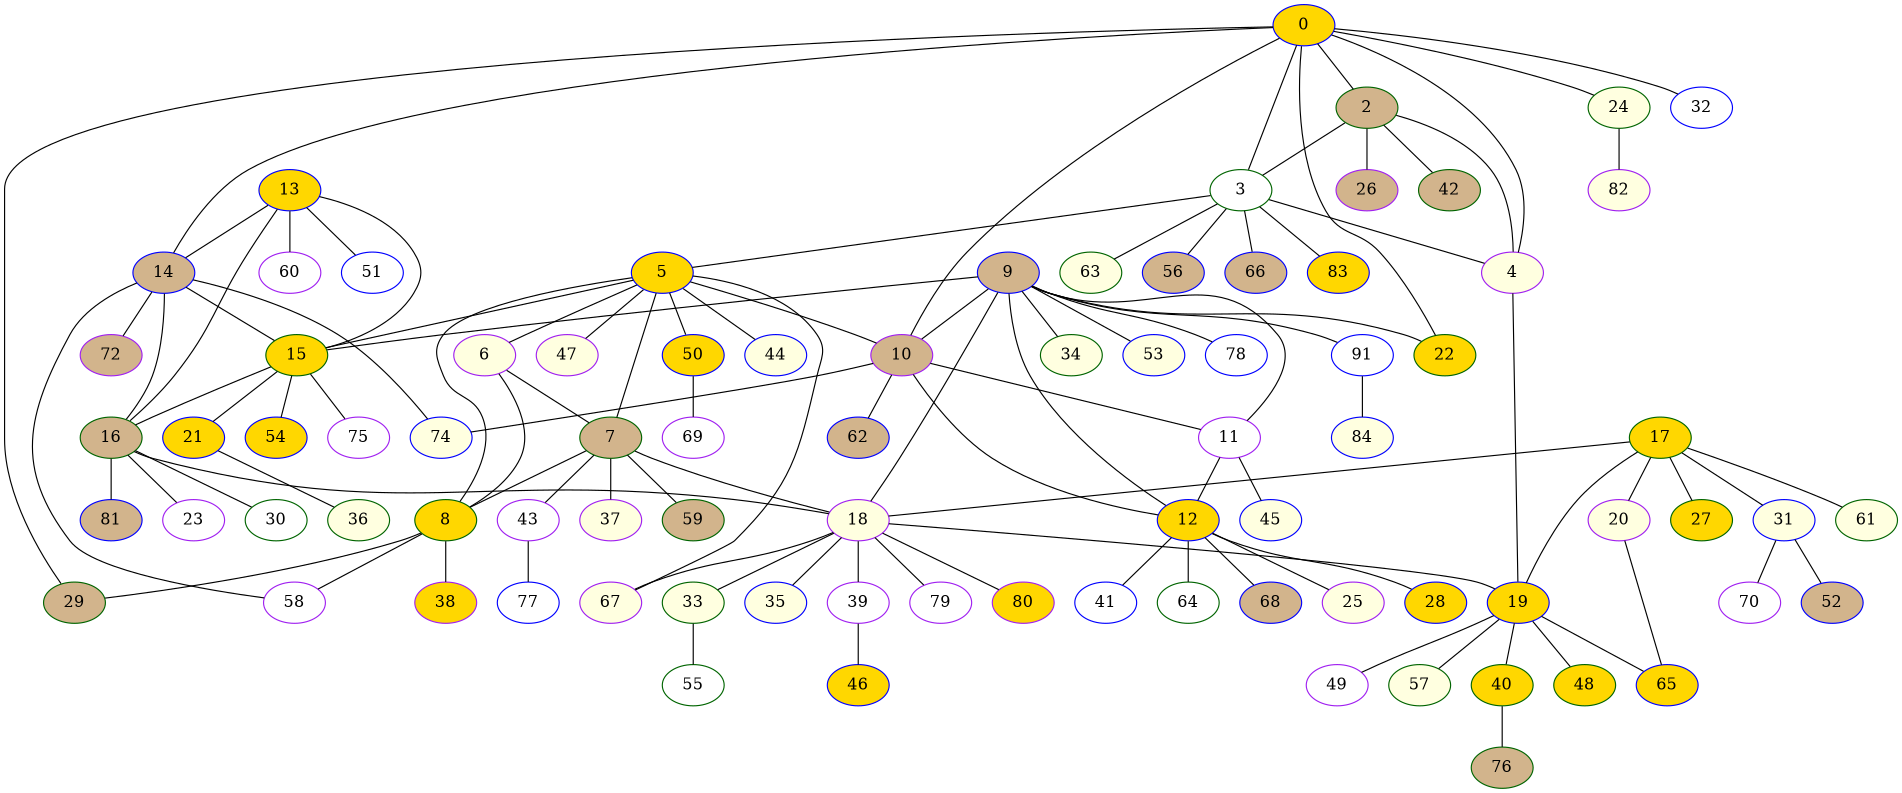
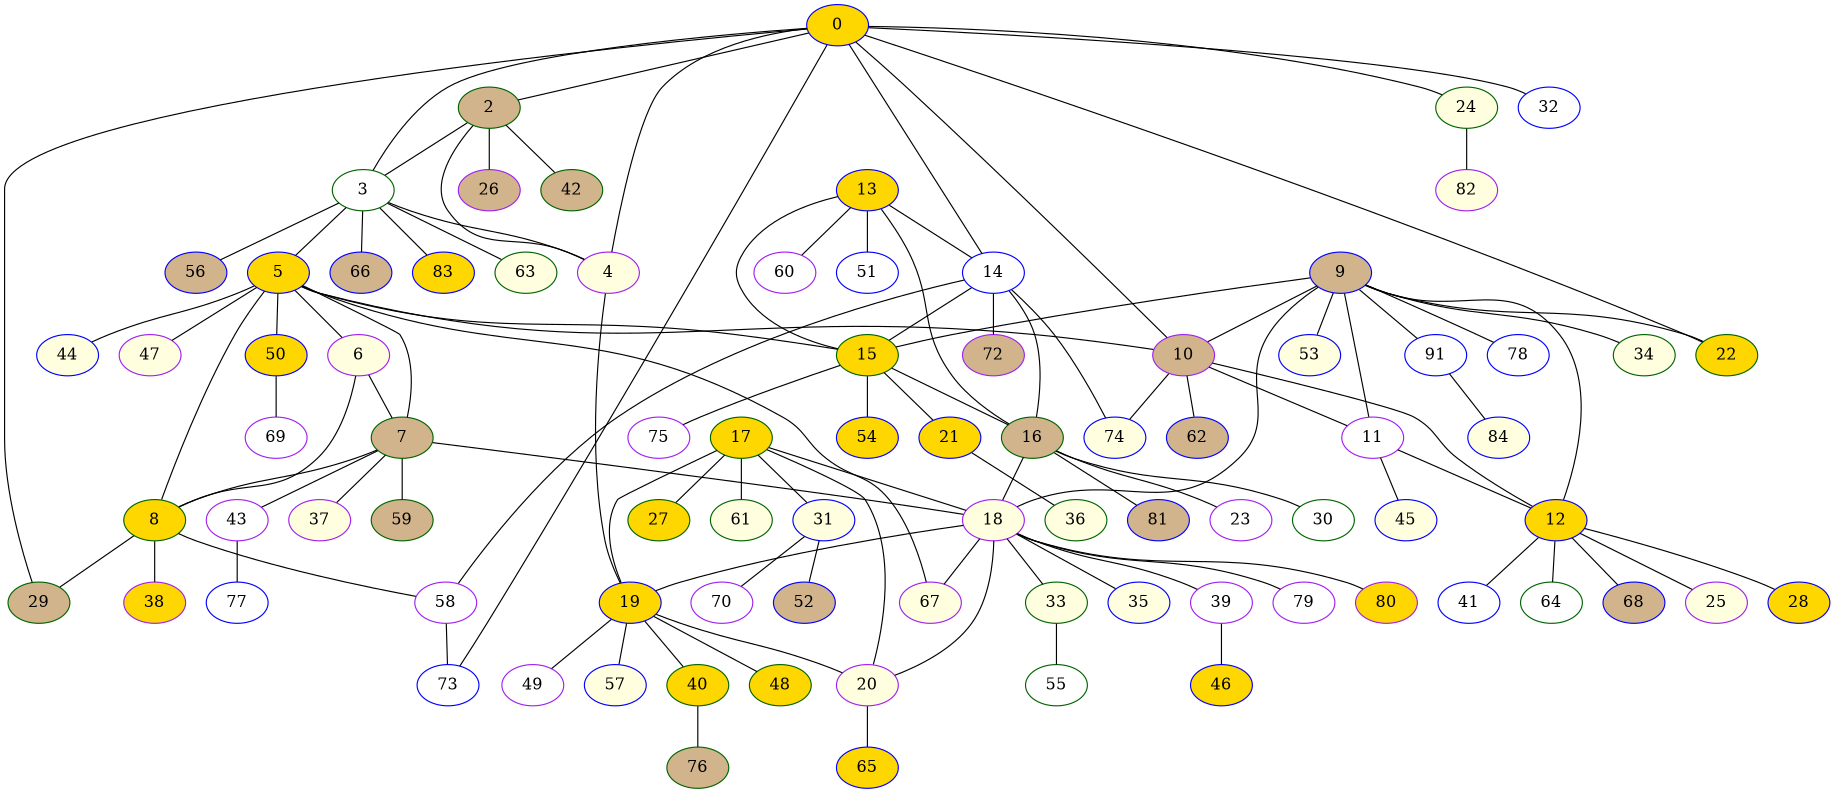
(164, 273) -> (993, 273)
none -> (969, 626)
(1593, 644) -> (749, 643)
none -> (448, 685)
(1420, 685) -> (615, 685)
